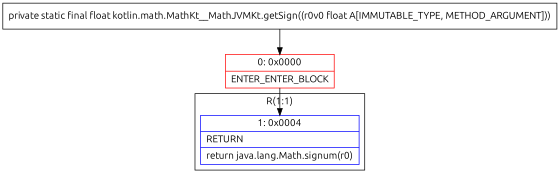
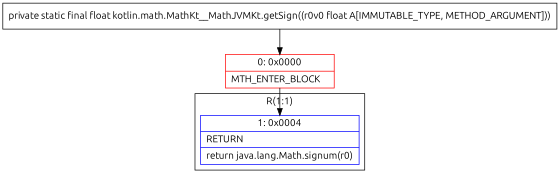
(280, 79) -> (276, 79)
